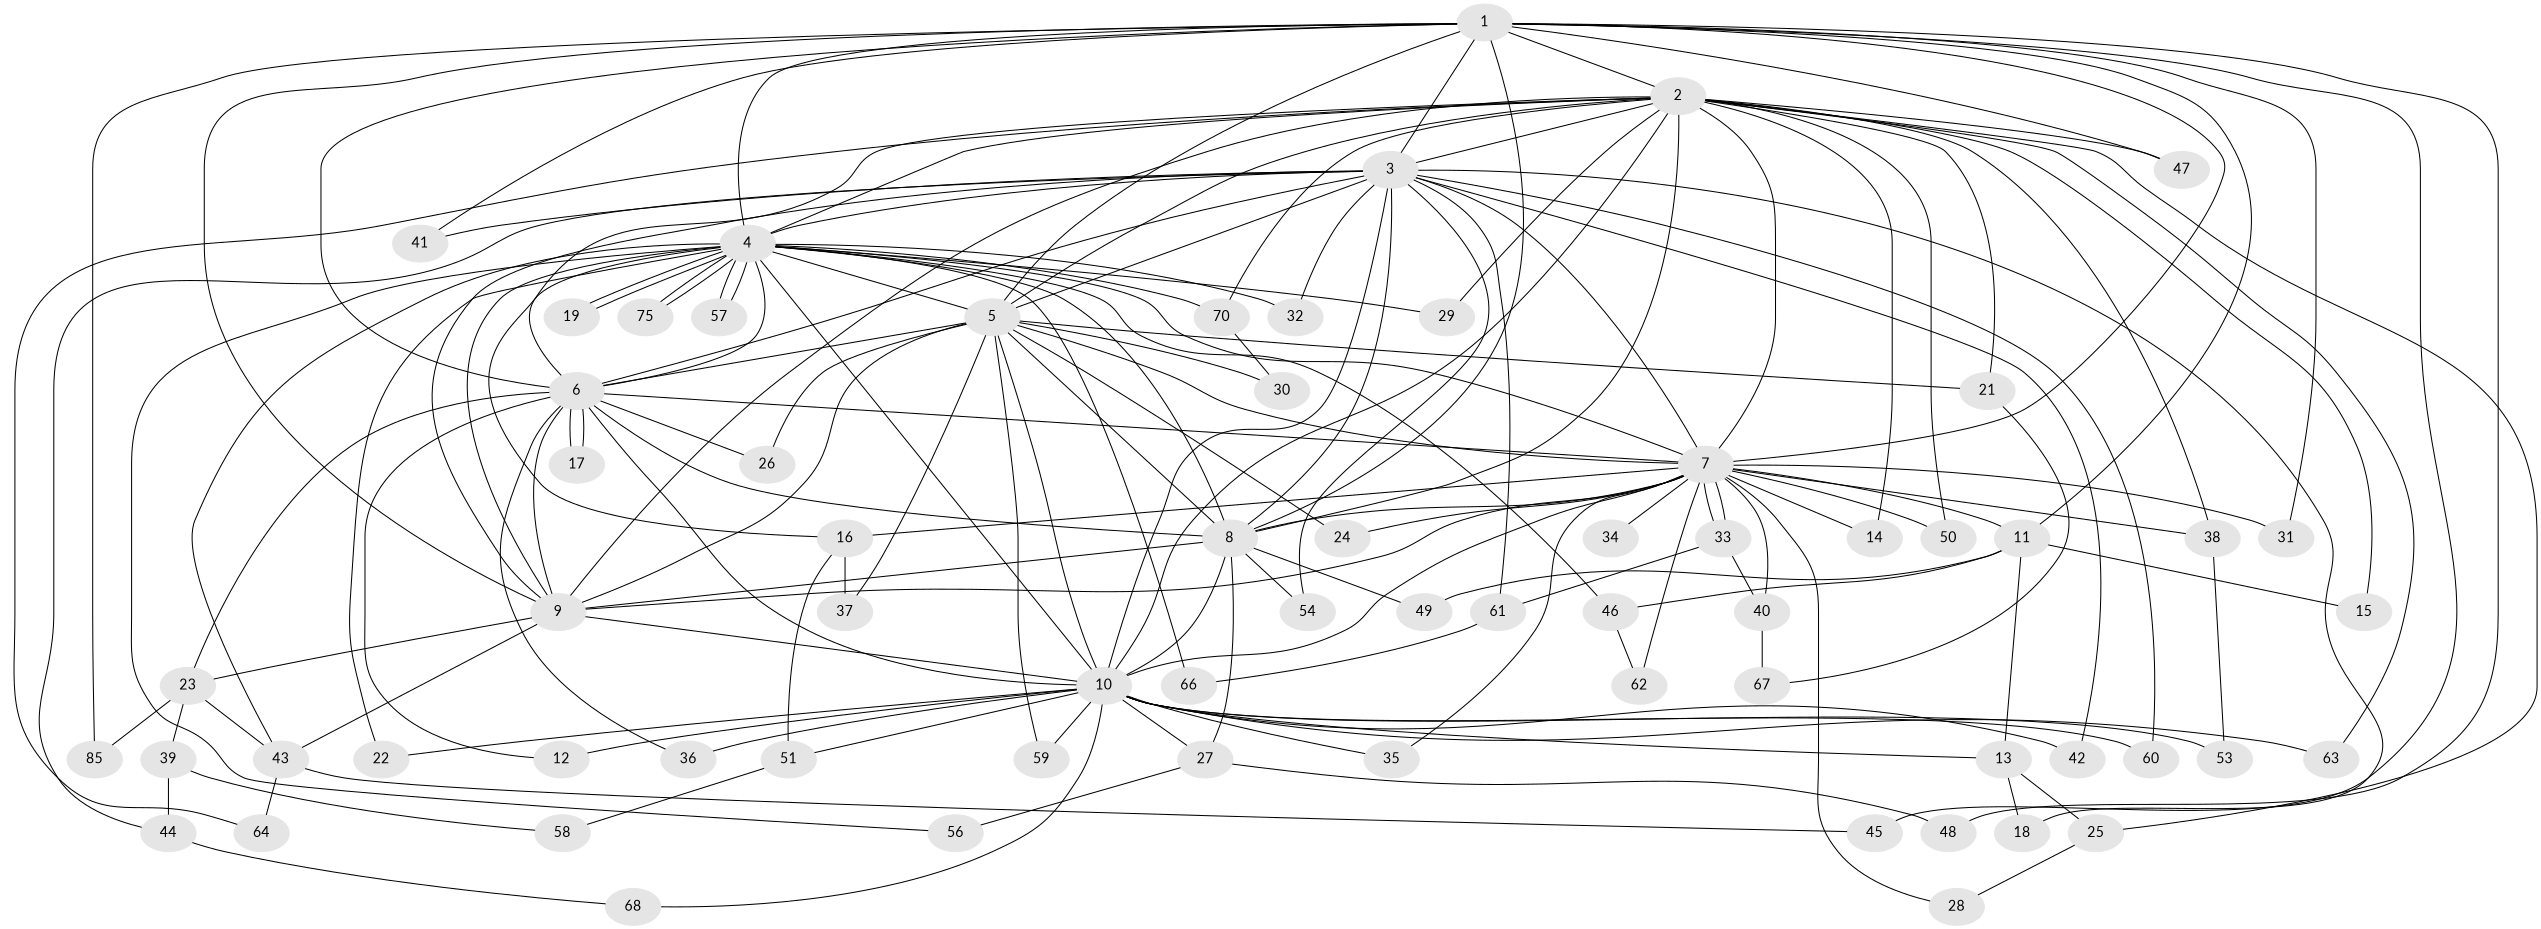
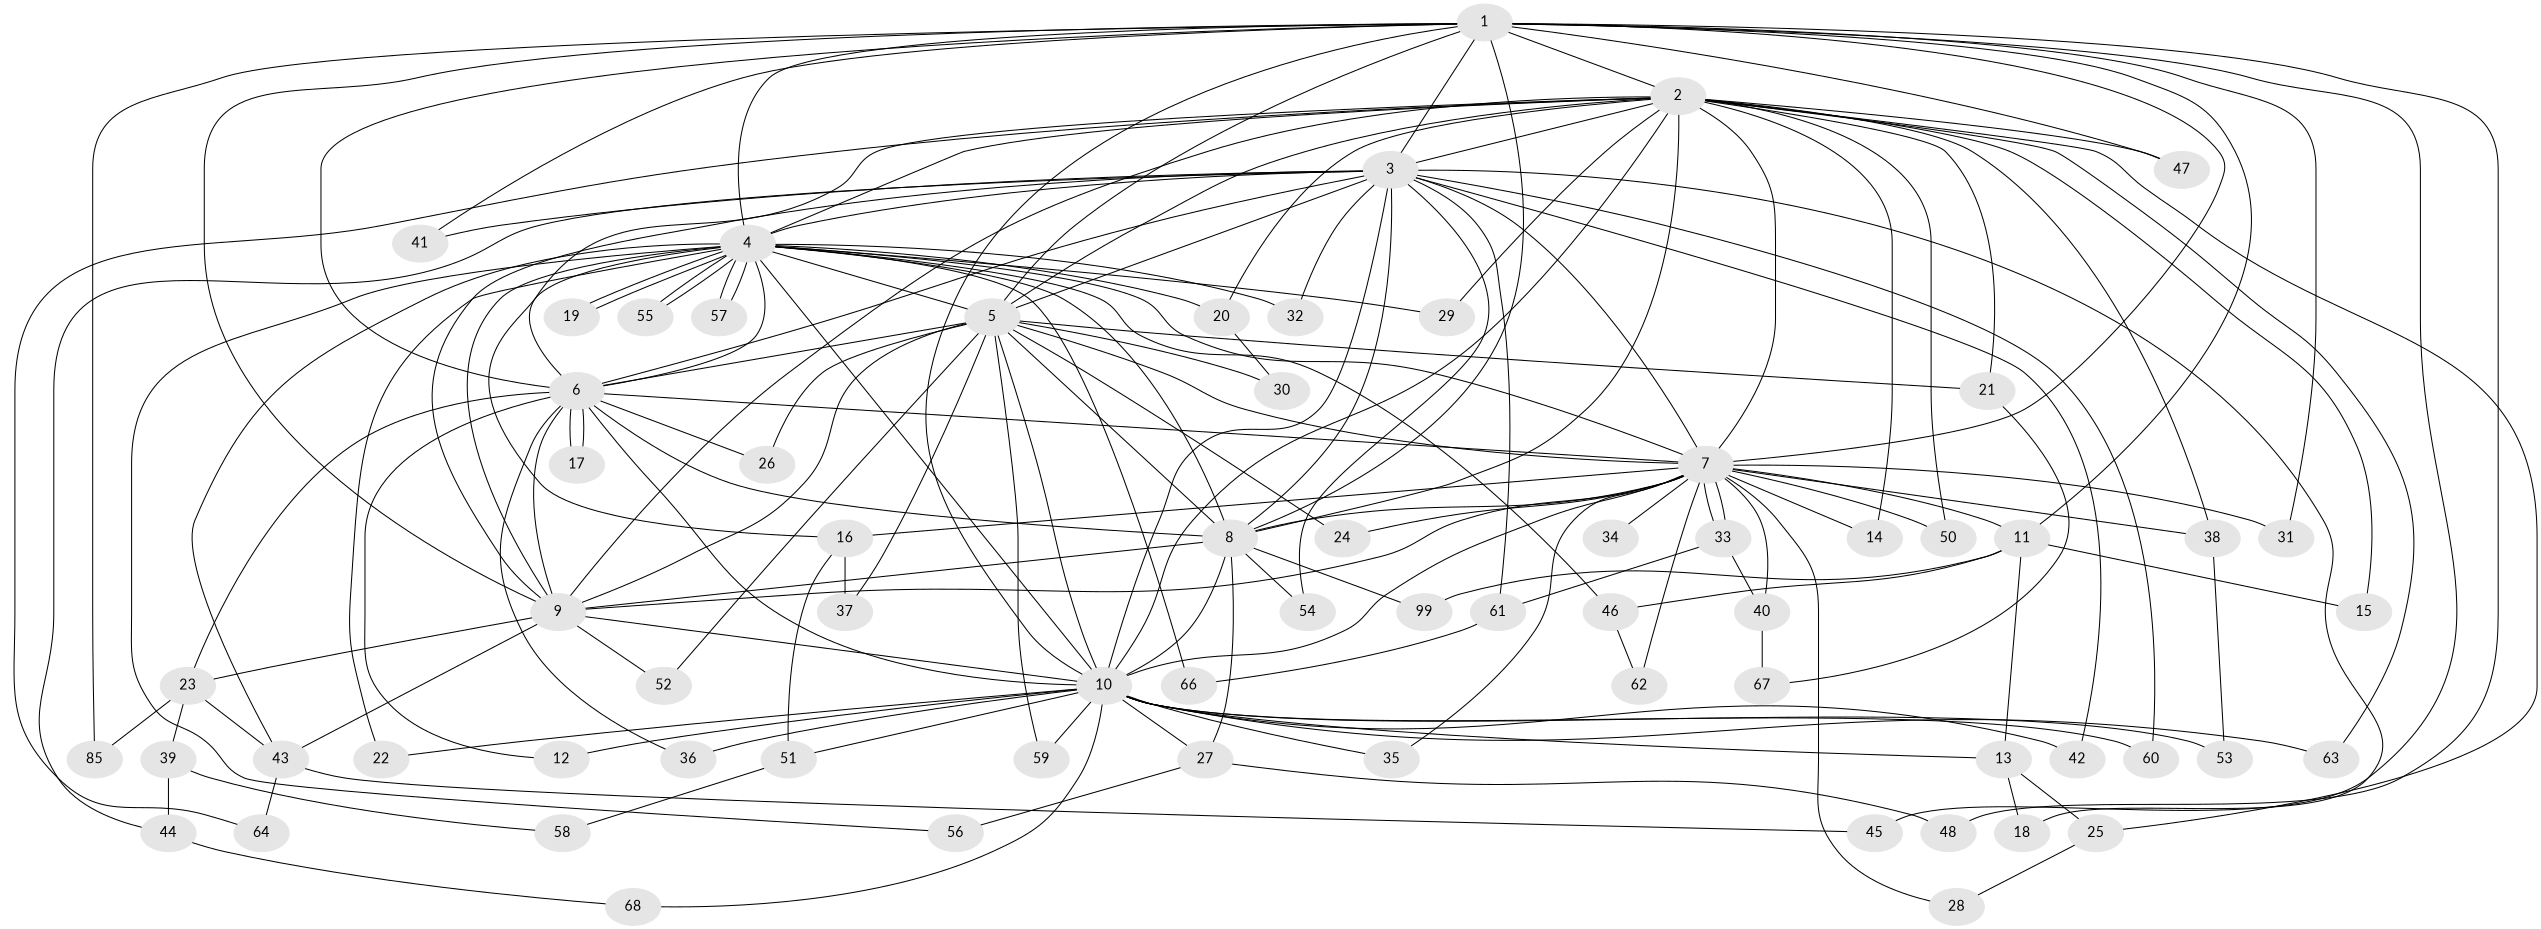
none -> (1017, 214)
(645, 317) -> (645, 317)
(1222, 317) -> (1222, 317)
(1424, 612) -> (1424, 612)
none -> (664, 686)
